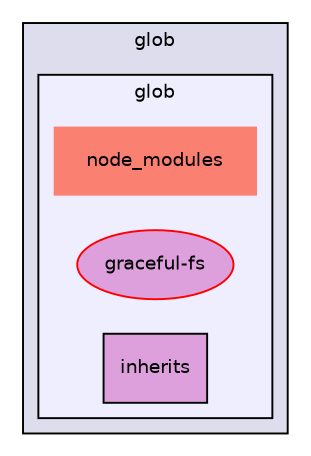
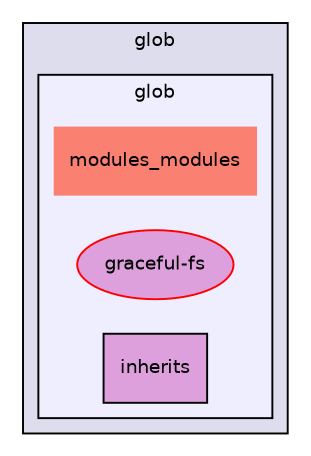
(155, 161) -> (155, 161)
